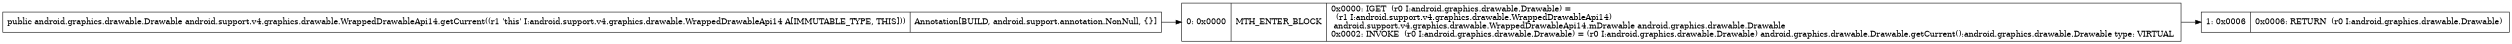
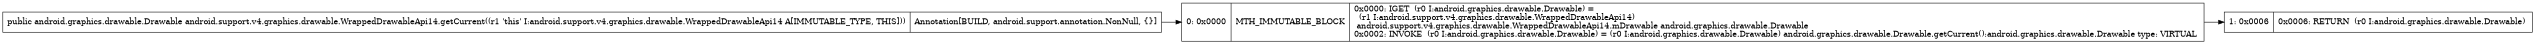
(1279, 22) -> (1290, 22)
